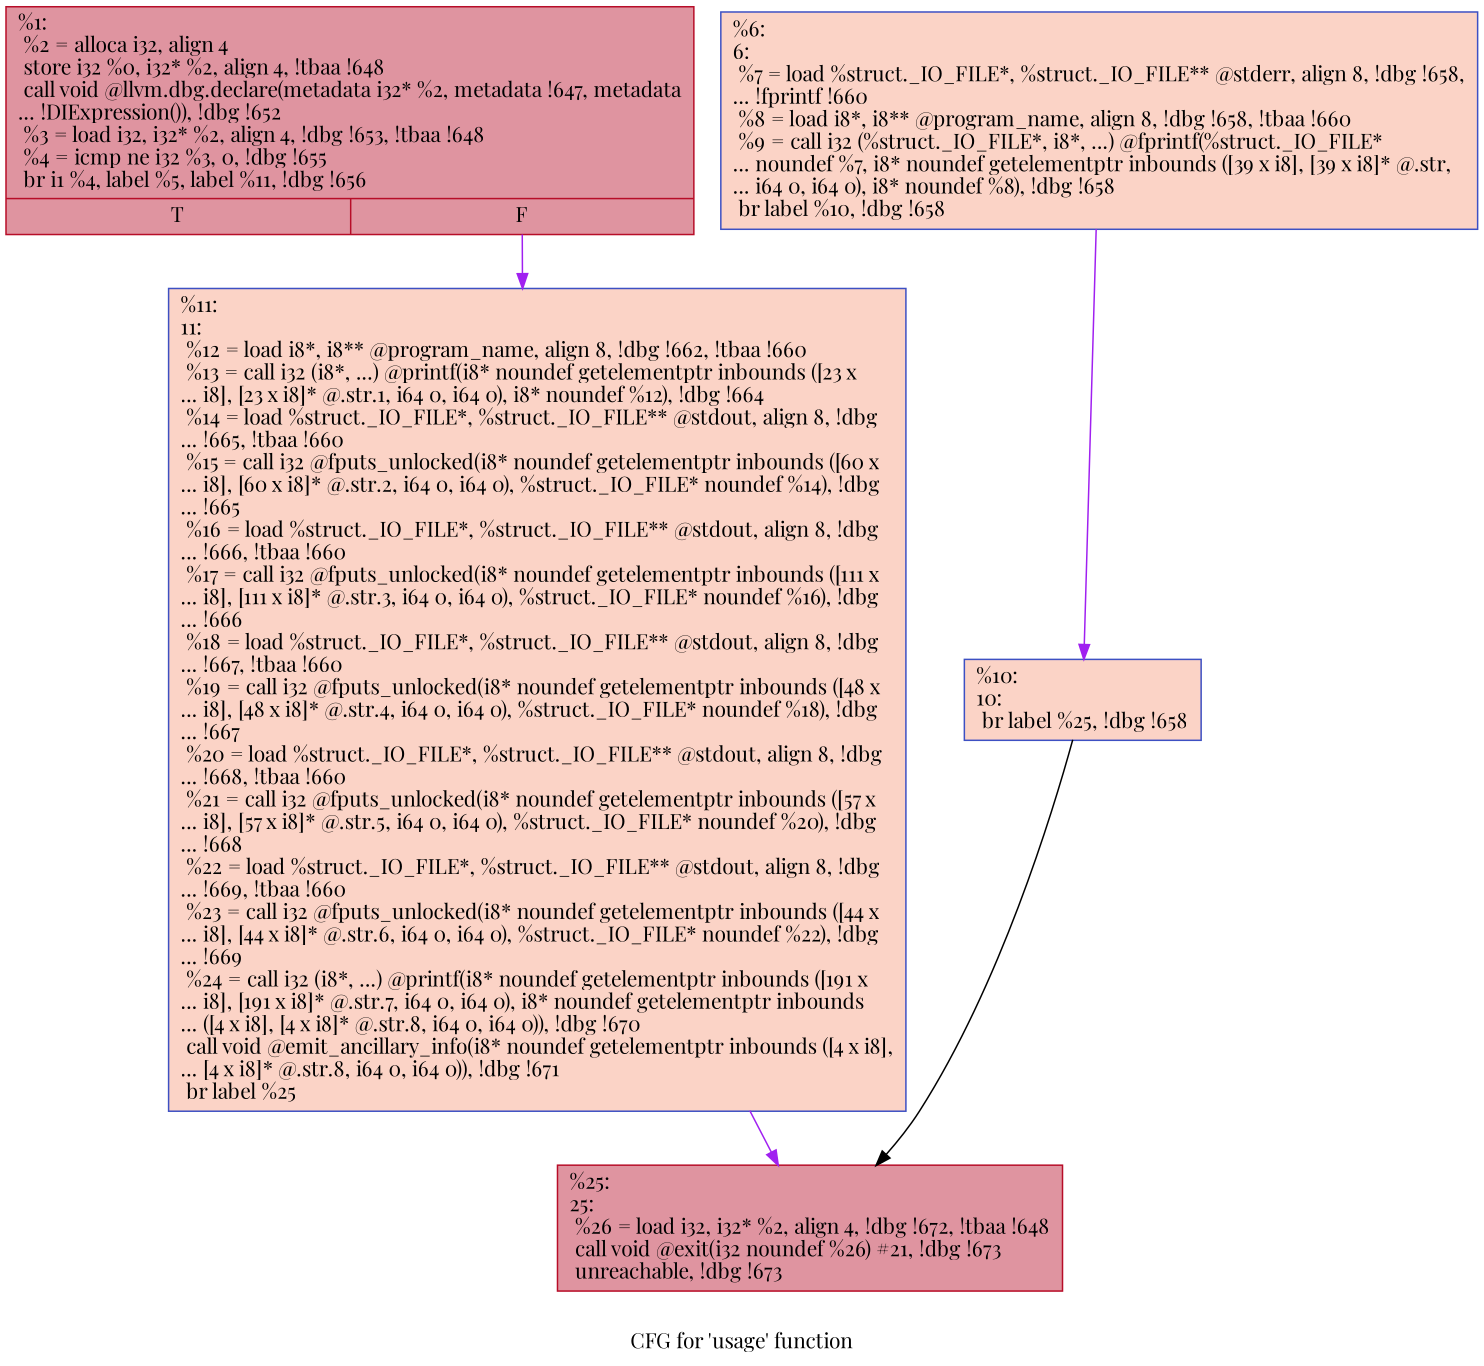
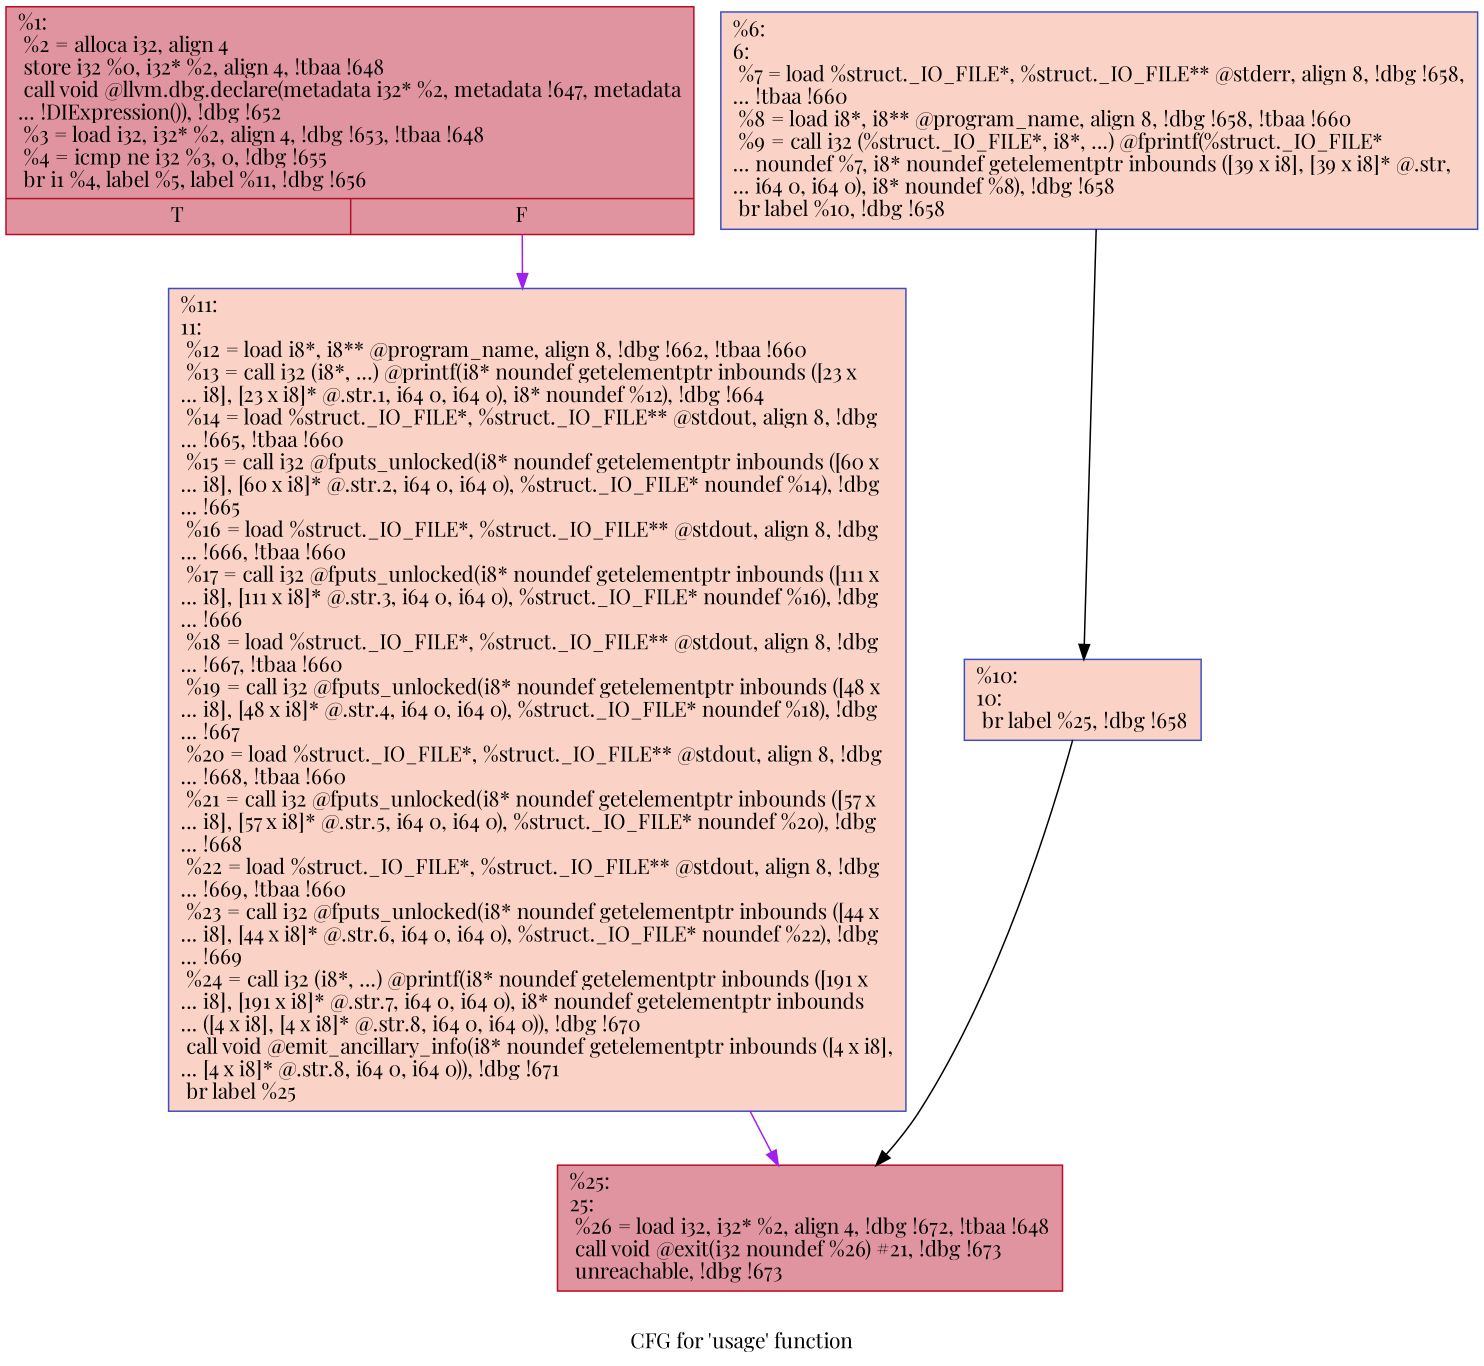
(801, 97) -> (791, 97)
(1090, 437) -> (1090, 437)
